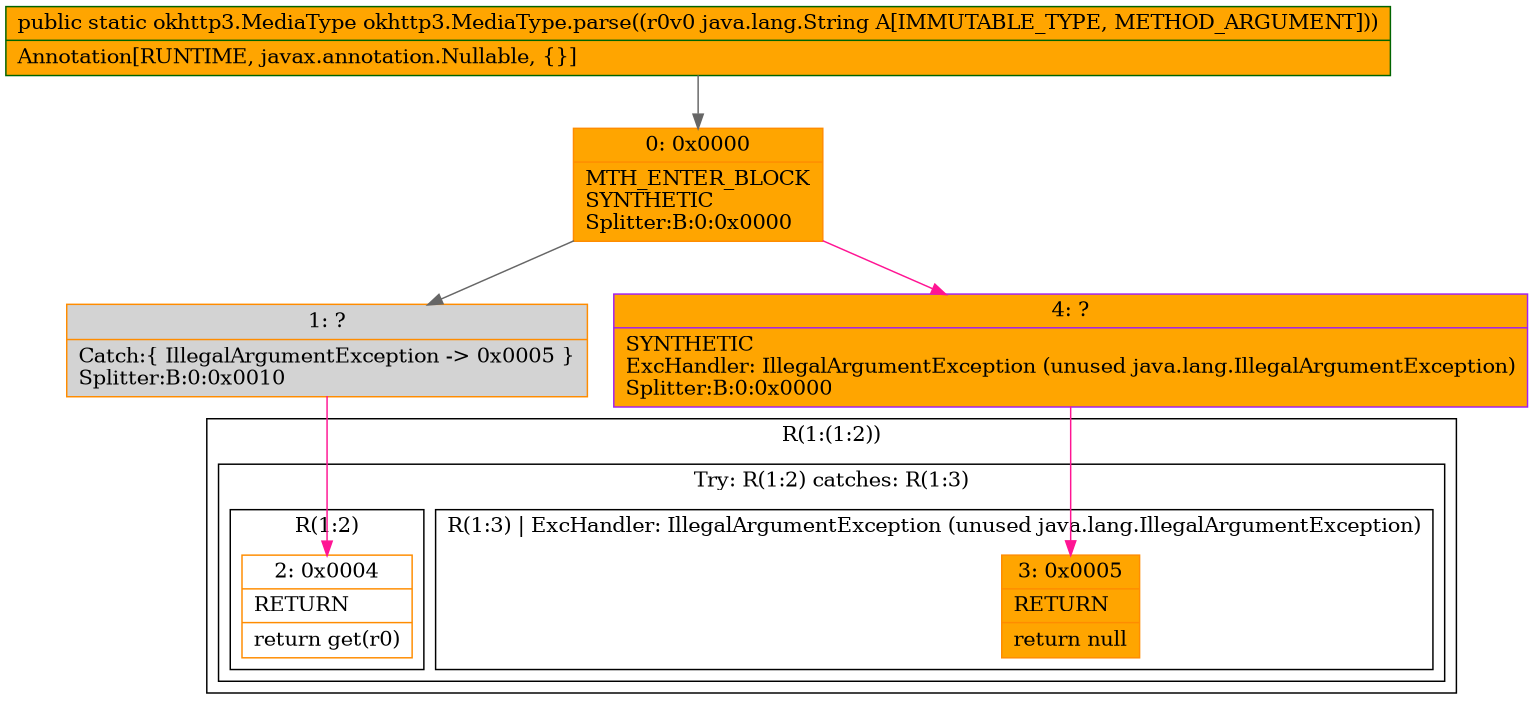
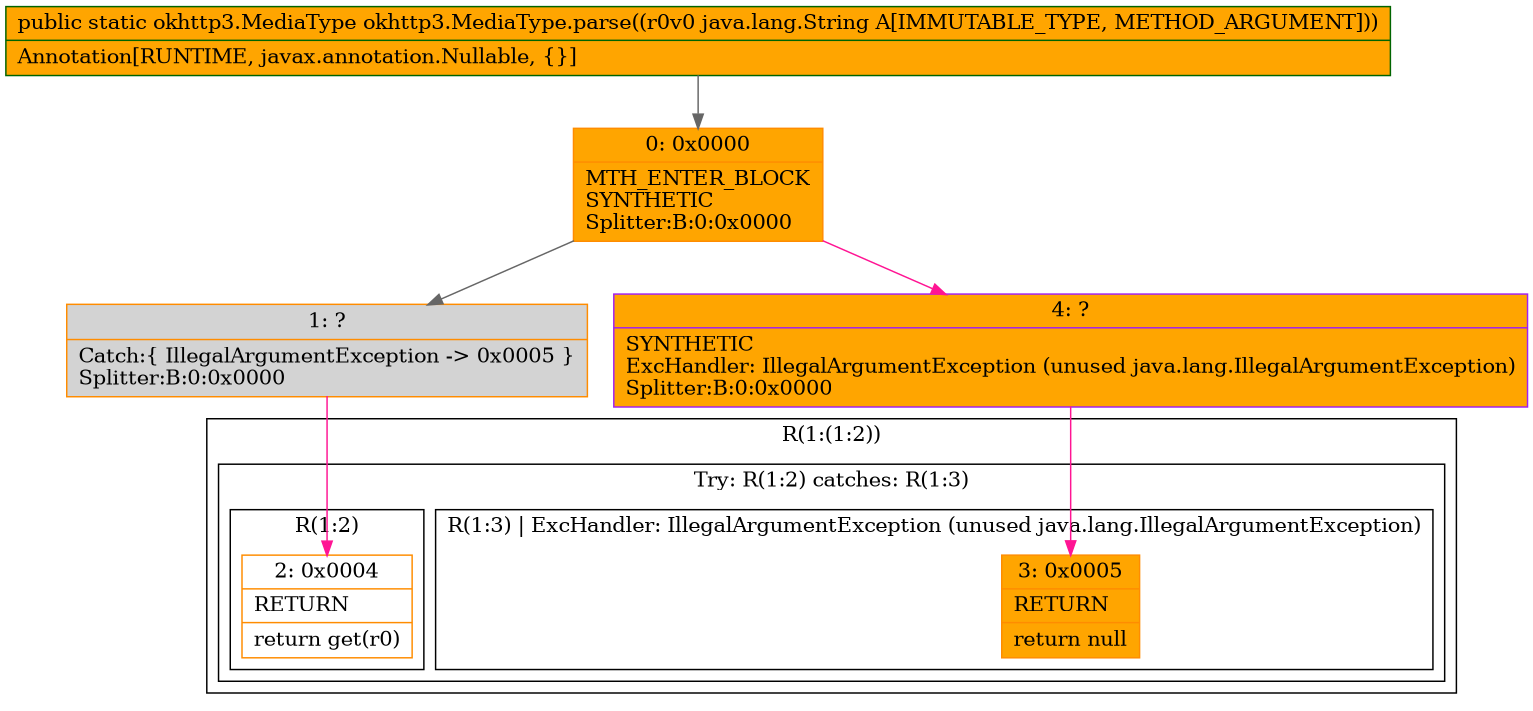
(183, 378) -> (183, 378)
